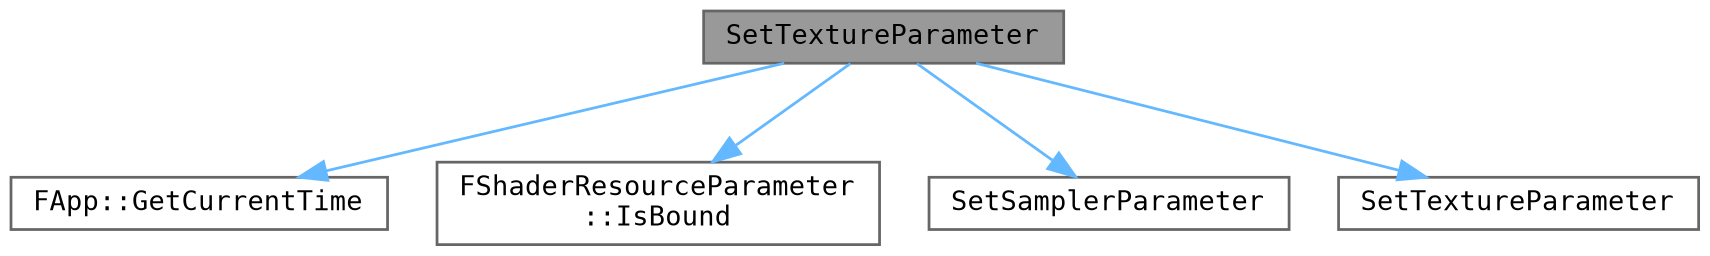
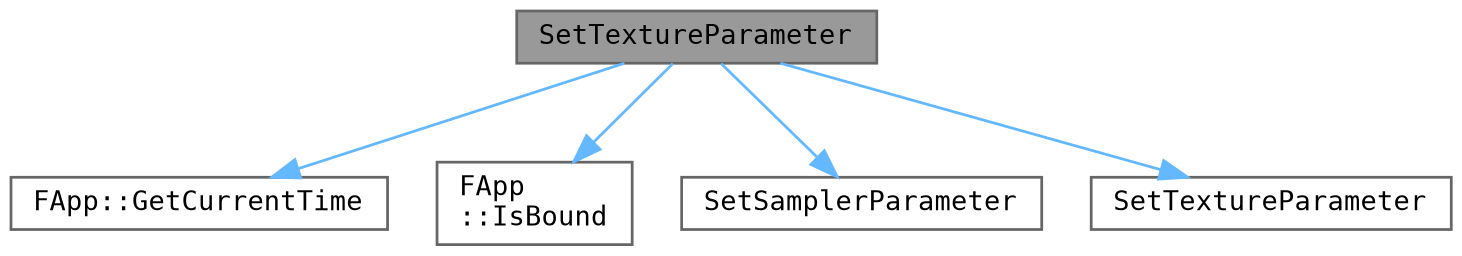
(658, 203) -> (535, 203)
